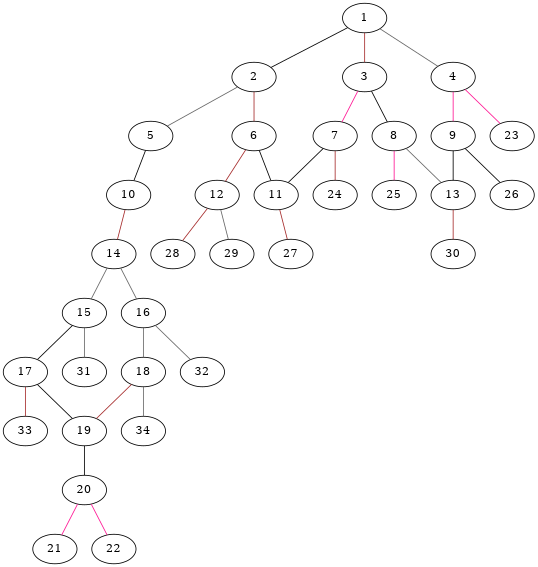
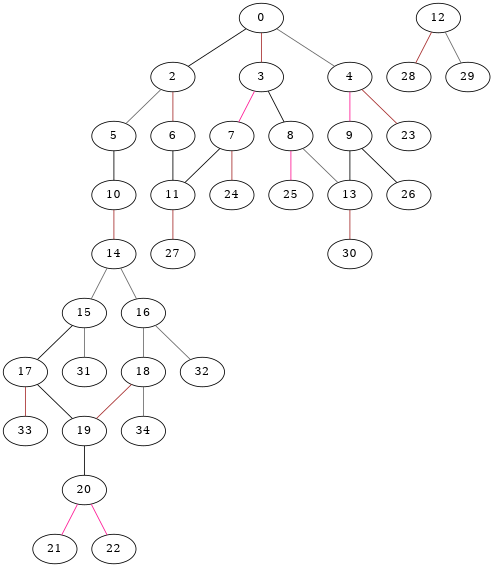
(365, 18) -> (261, 18)
(483, 106) -> (379, 106)
(236, 166) -> none
